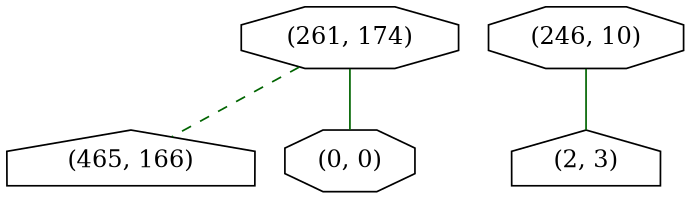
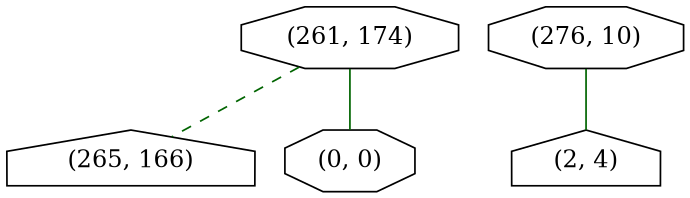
(586, 38) -> (586, 38)
(131, 161) -> (131, 161)
(586, 161) -> (586, 161)
